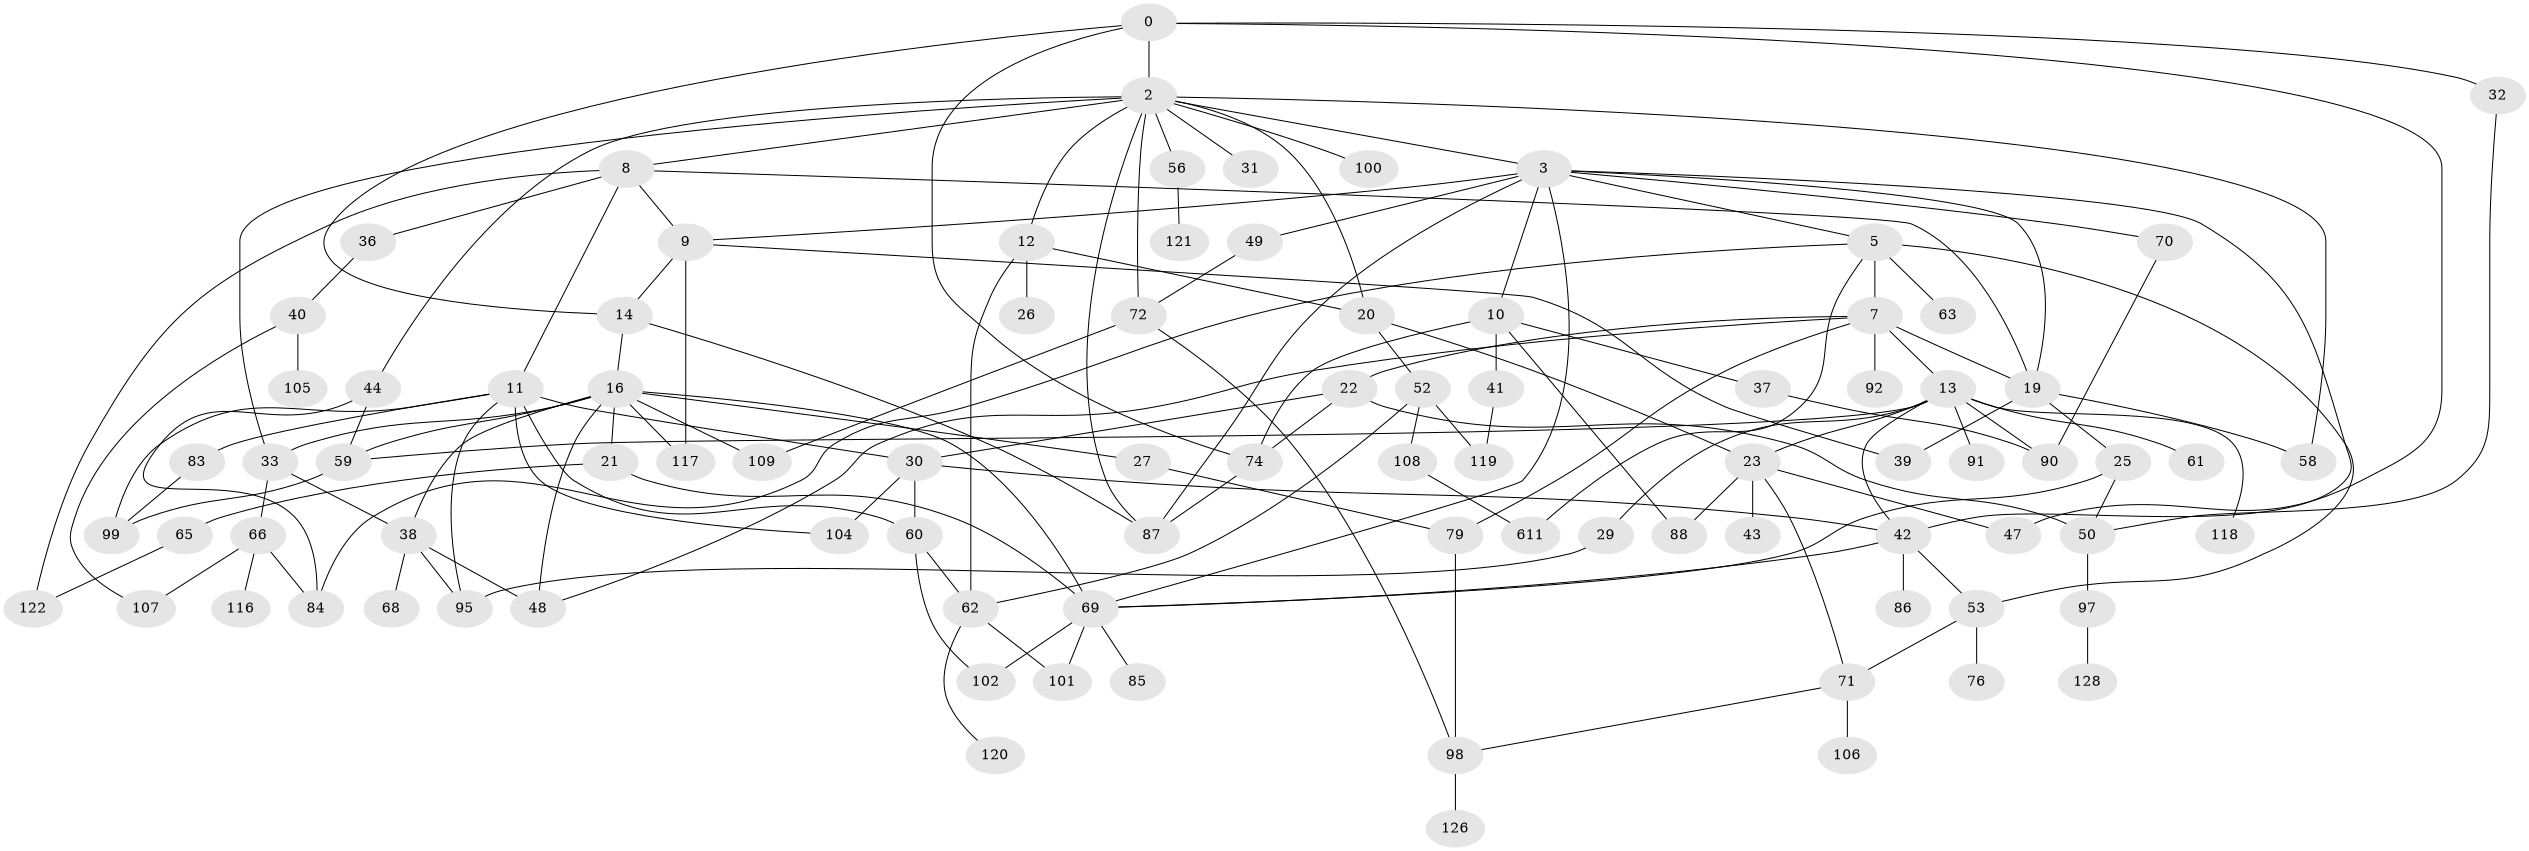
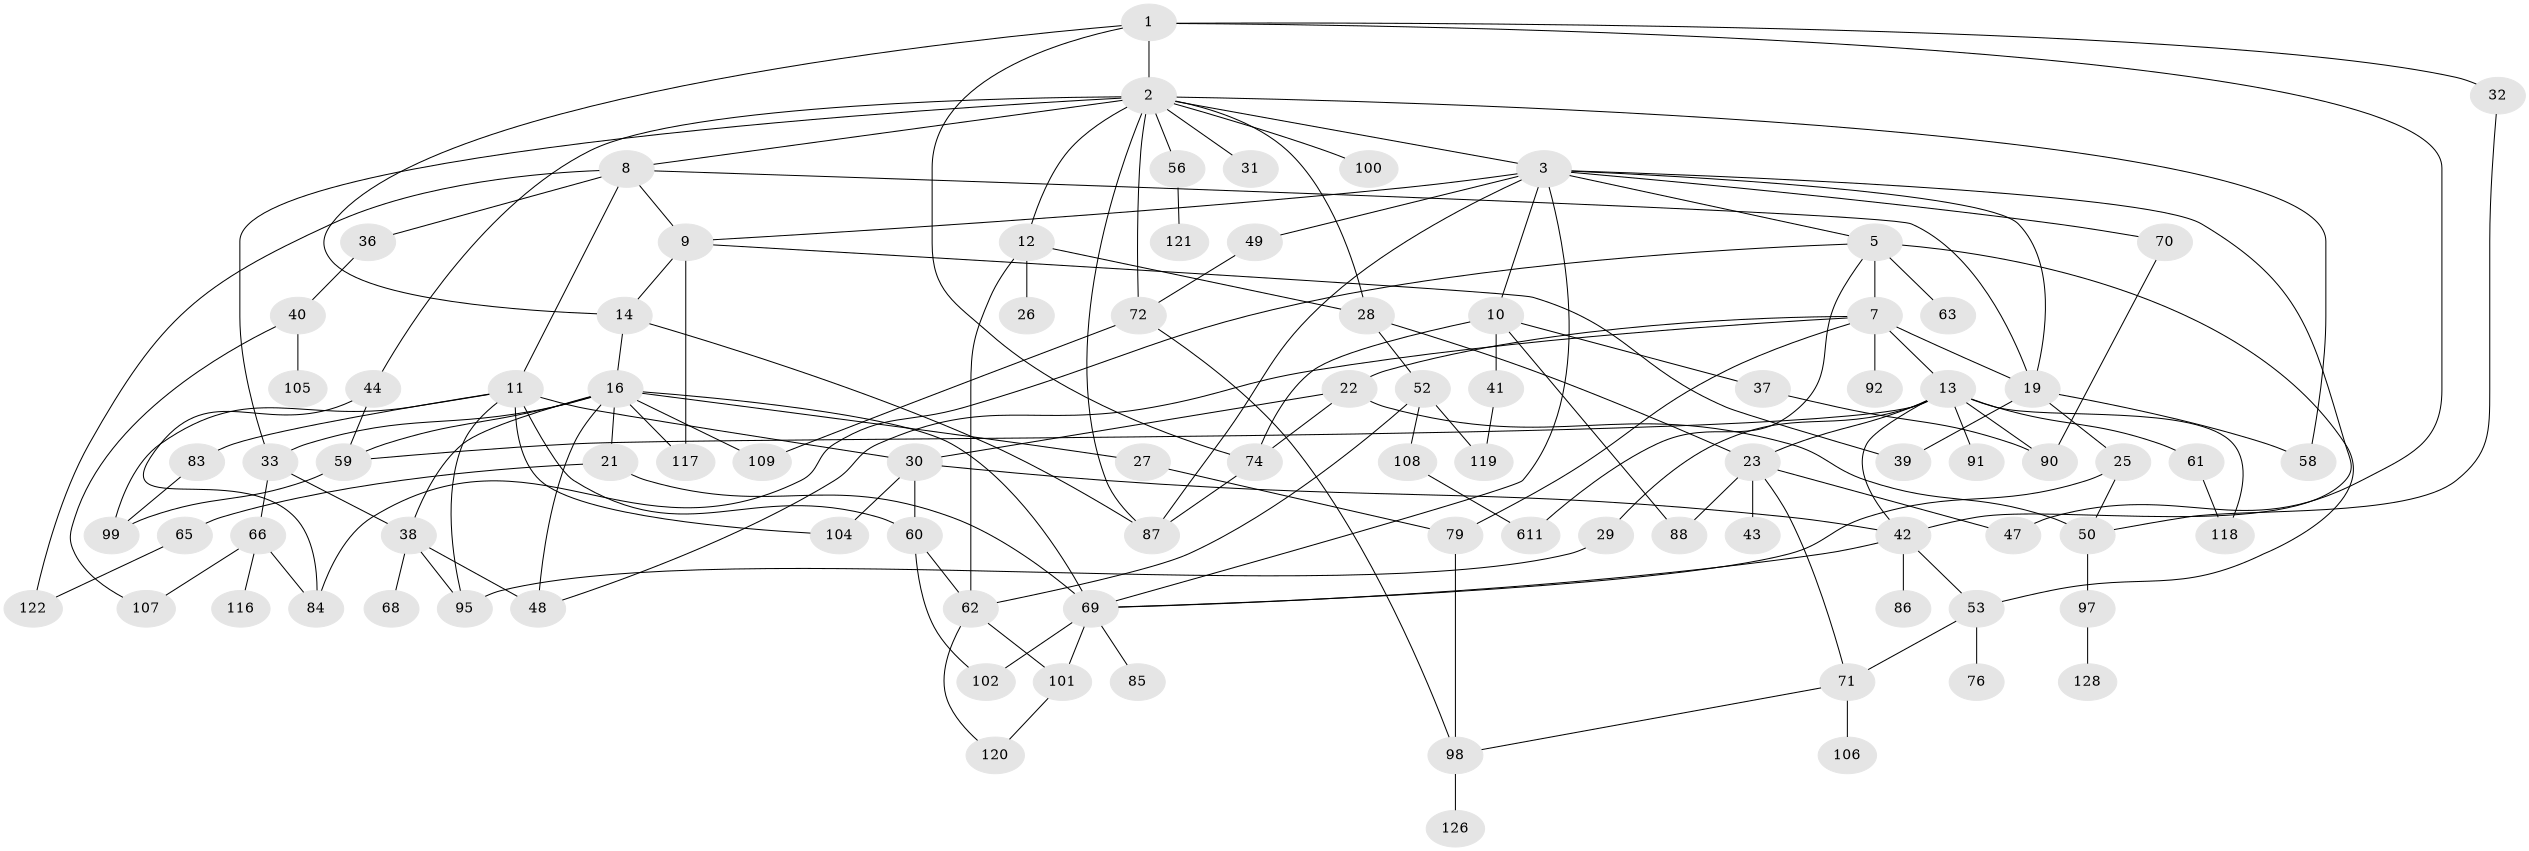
(1149, 22) -> (1149, 22)
(1367, 316) -> (1367, 316)
none -> (2211, 499)
none -> (1029, 719)
